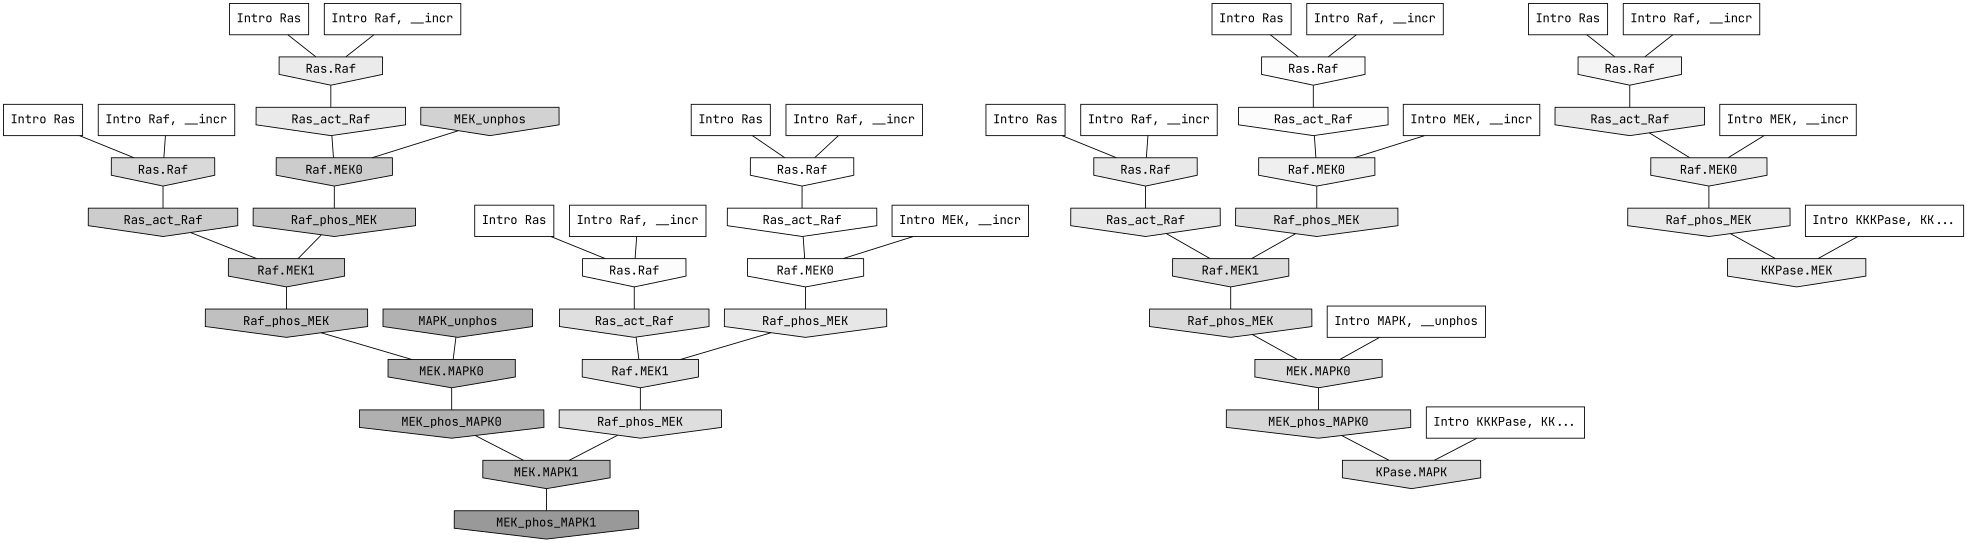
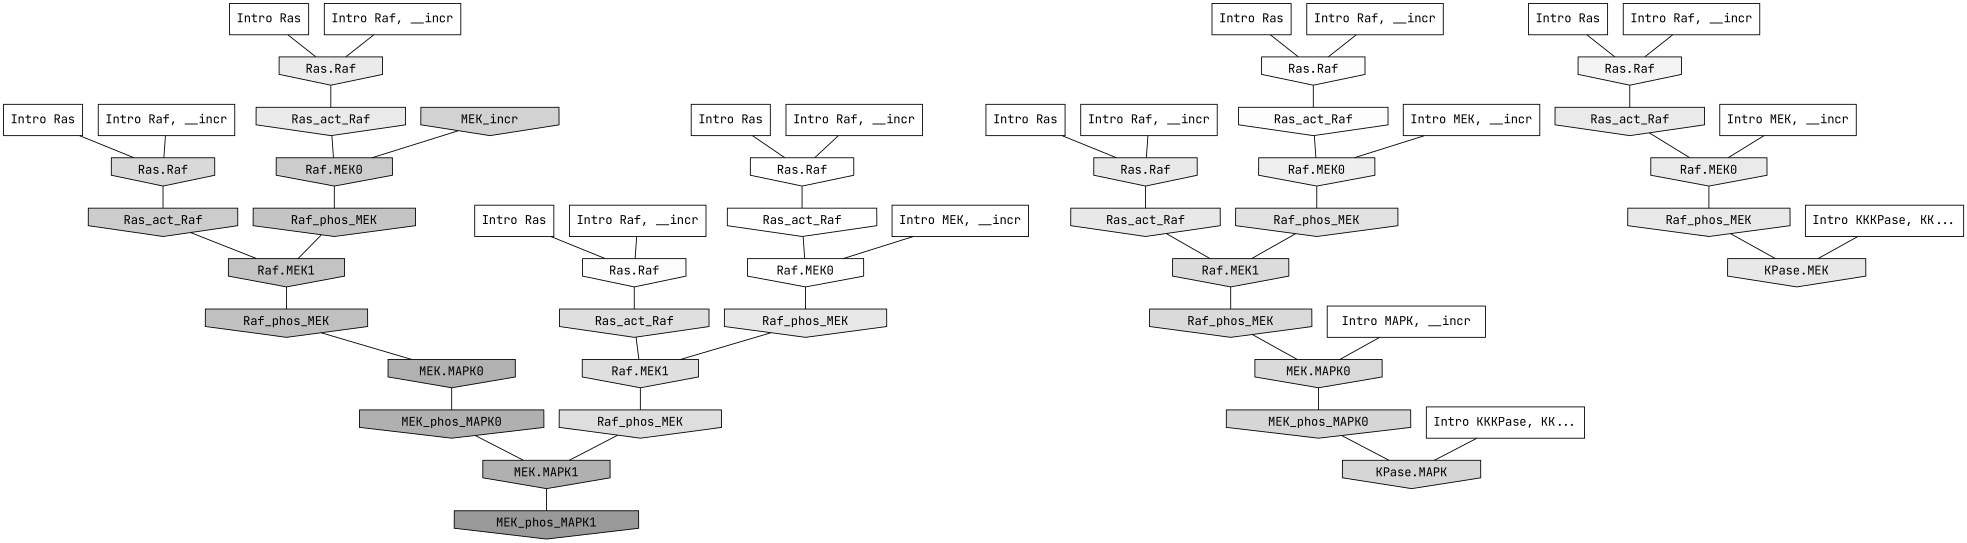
(490, 120) -> (490, 120)
(1797, 271) -> (1797, 271)
(458, 322) -> none
(1406, 322) -> (1406, 322)
